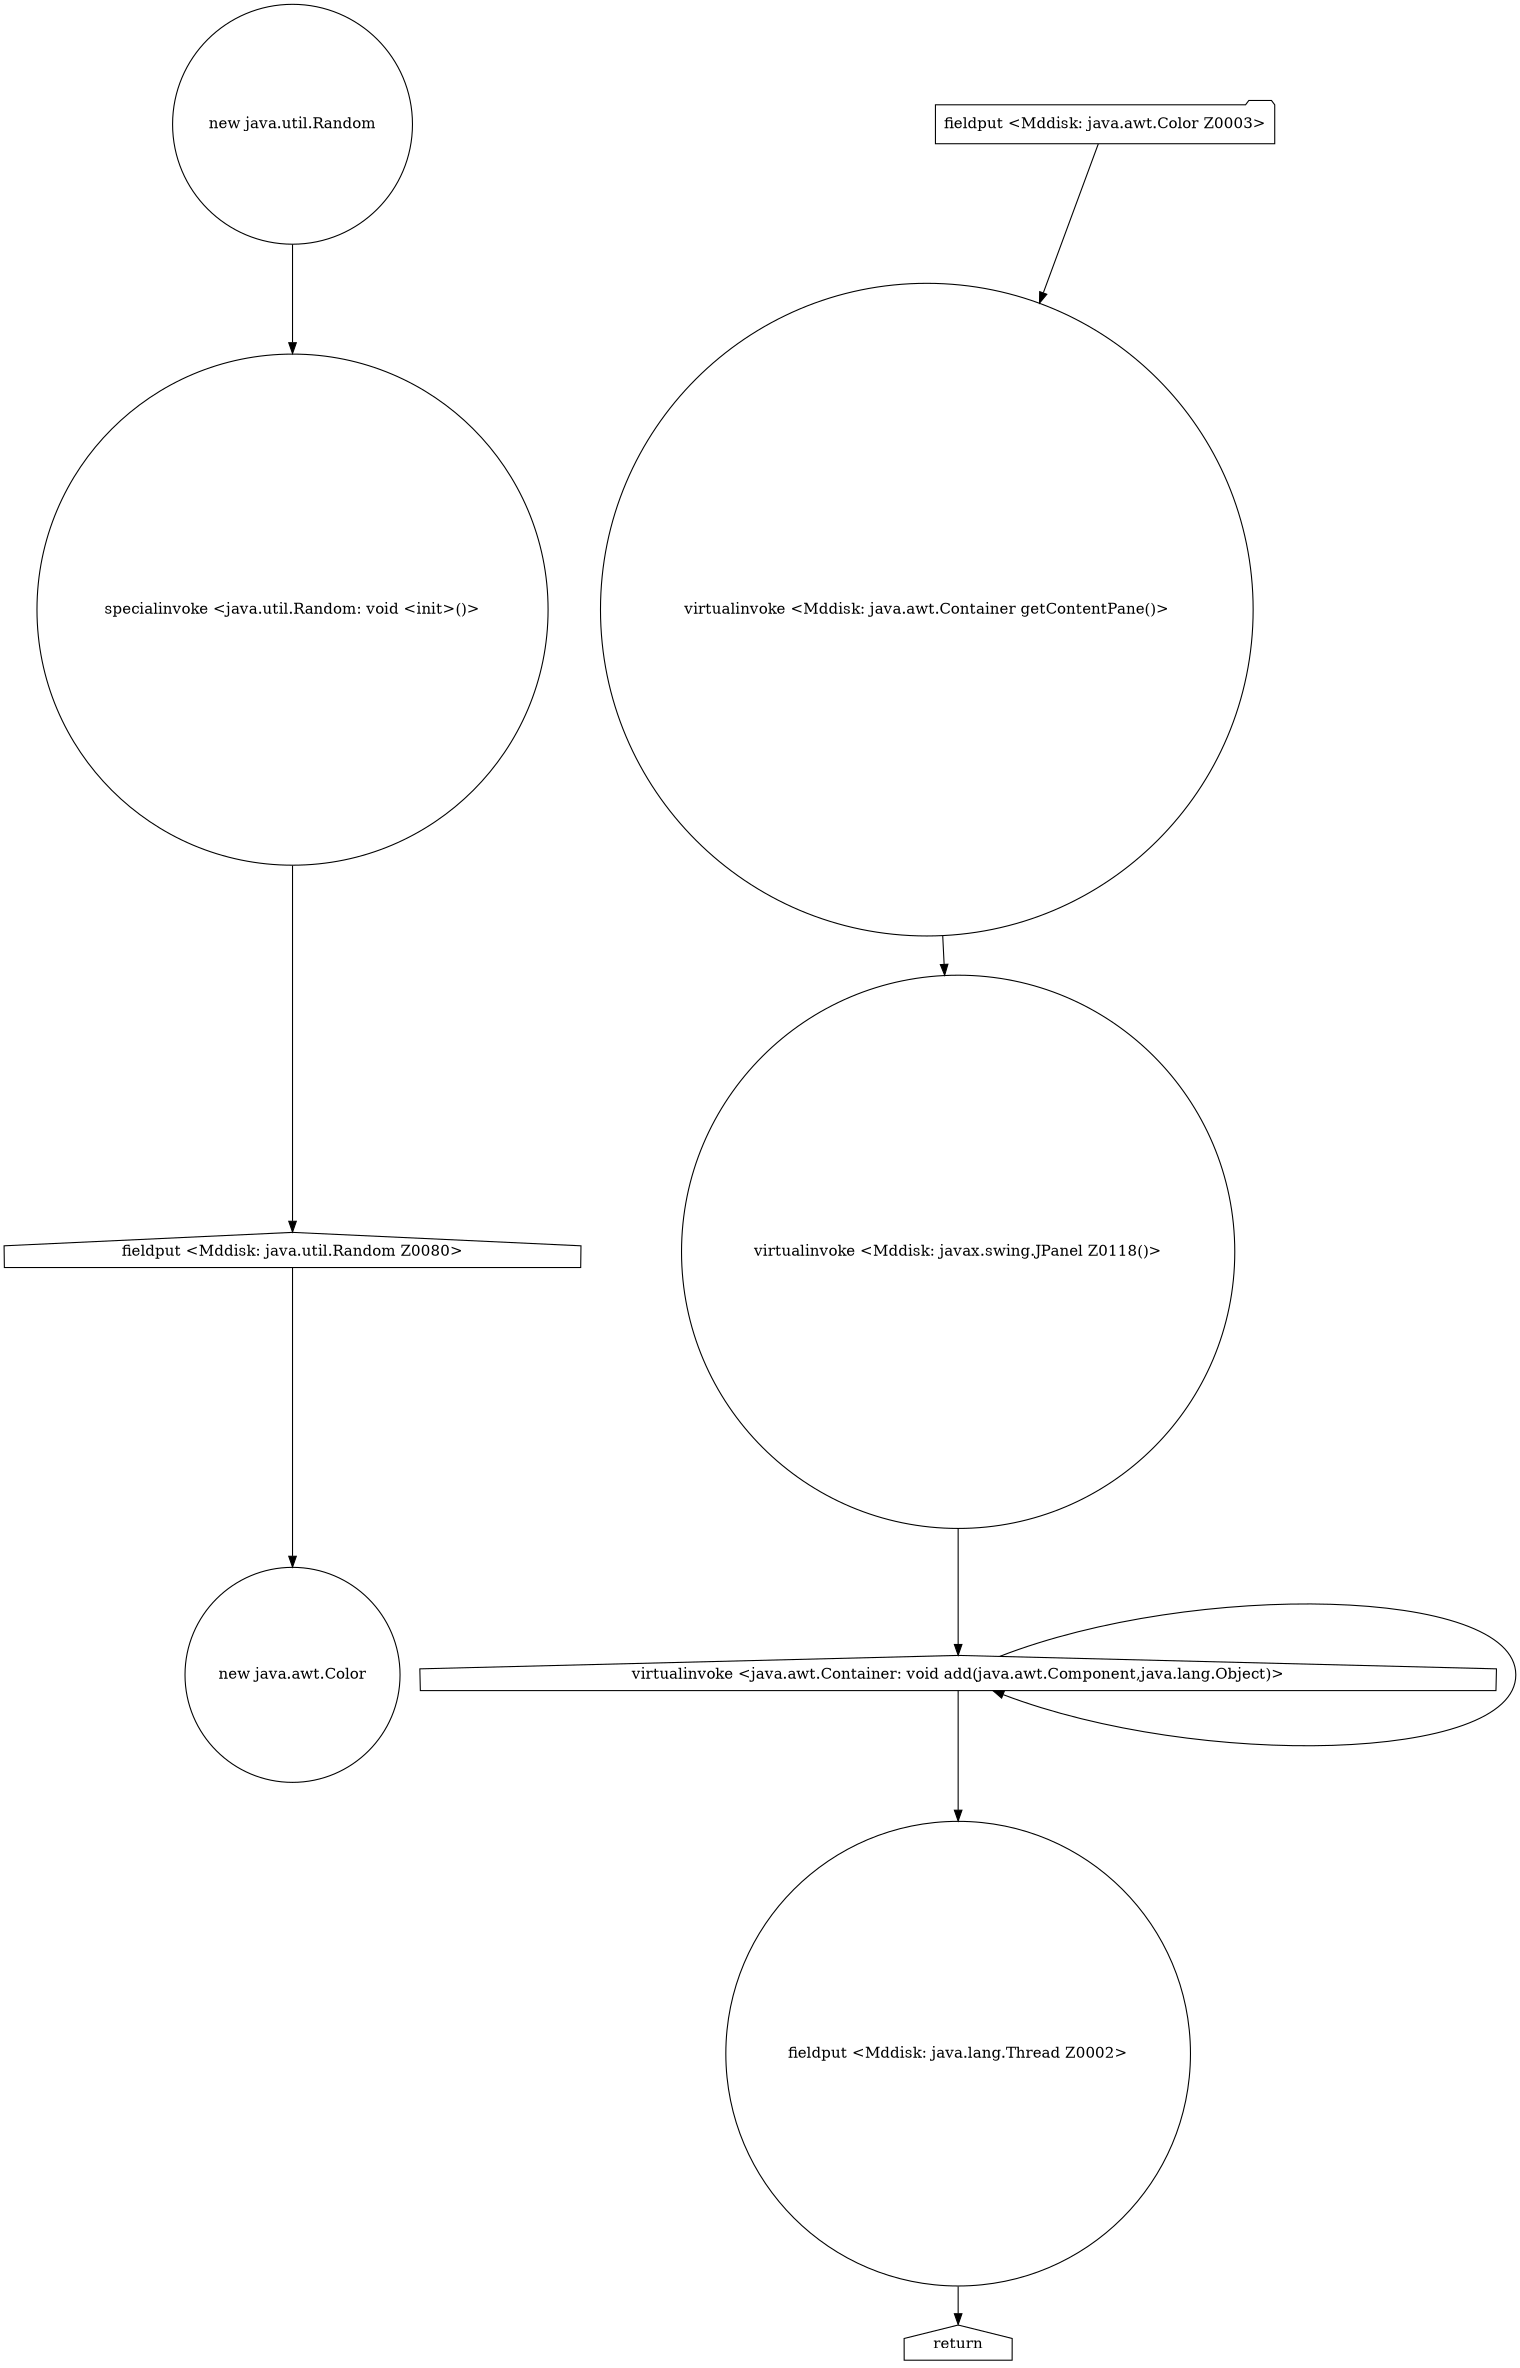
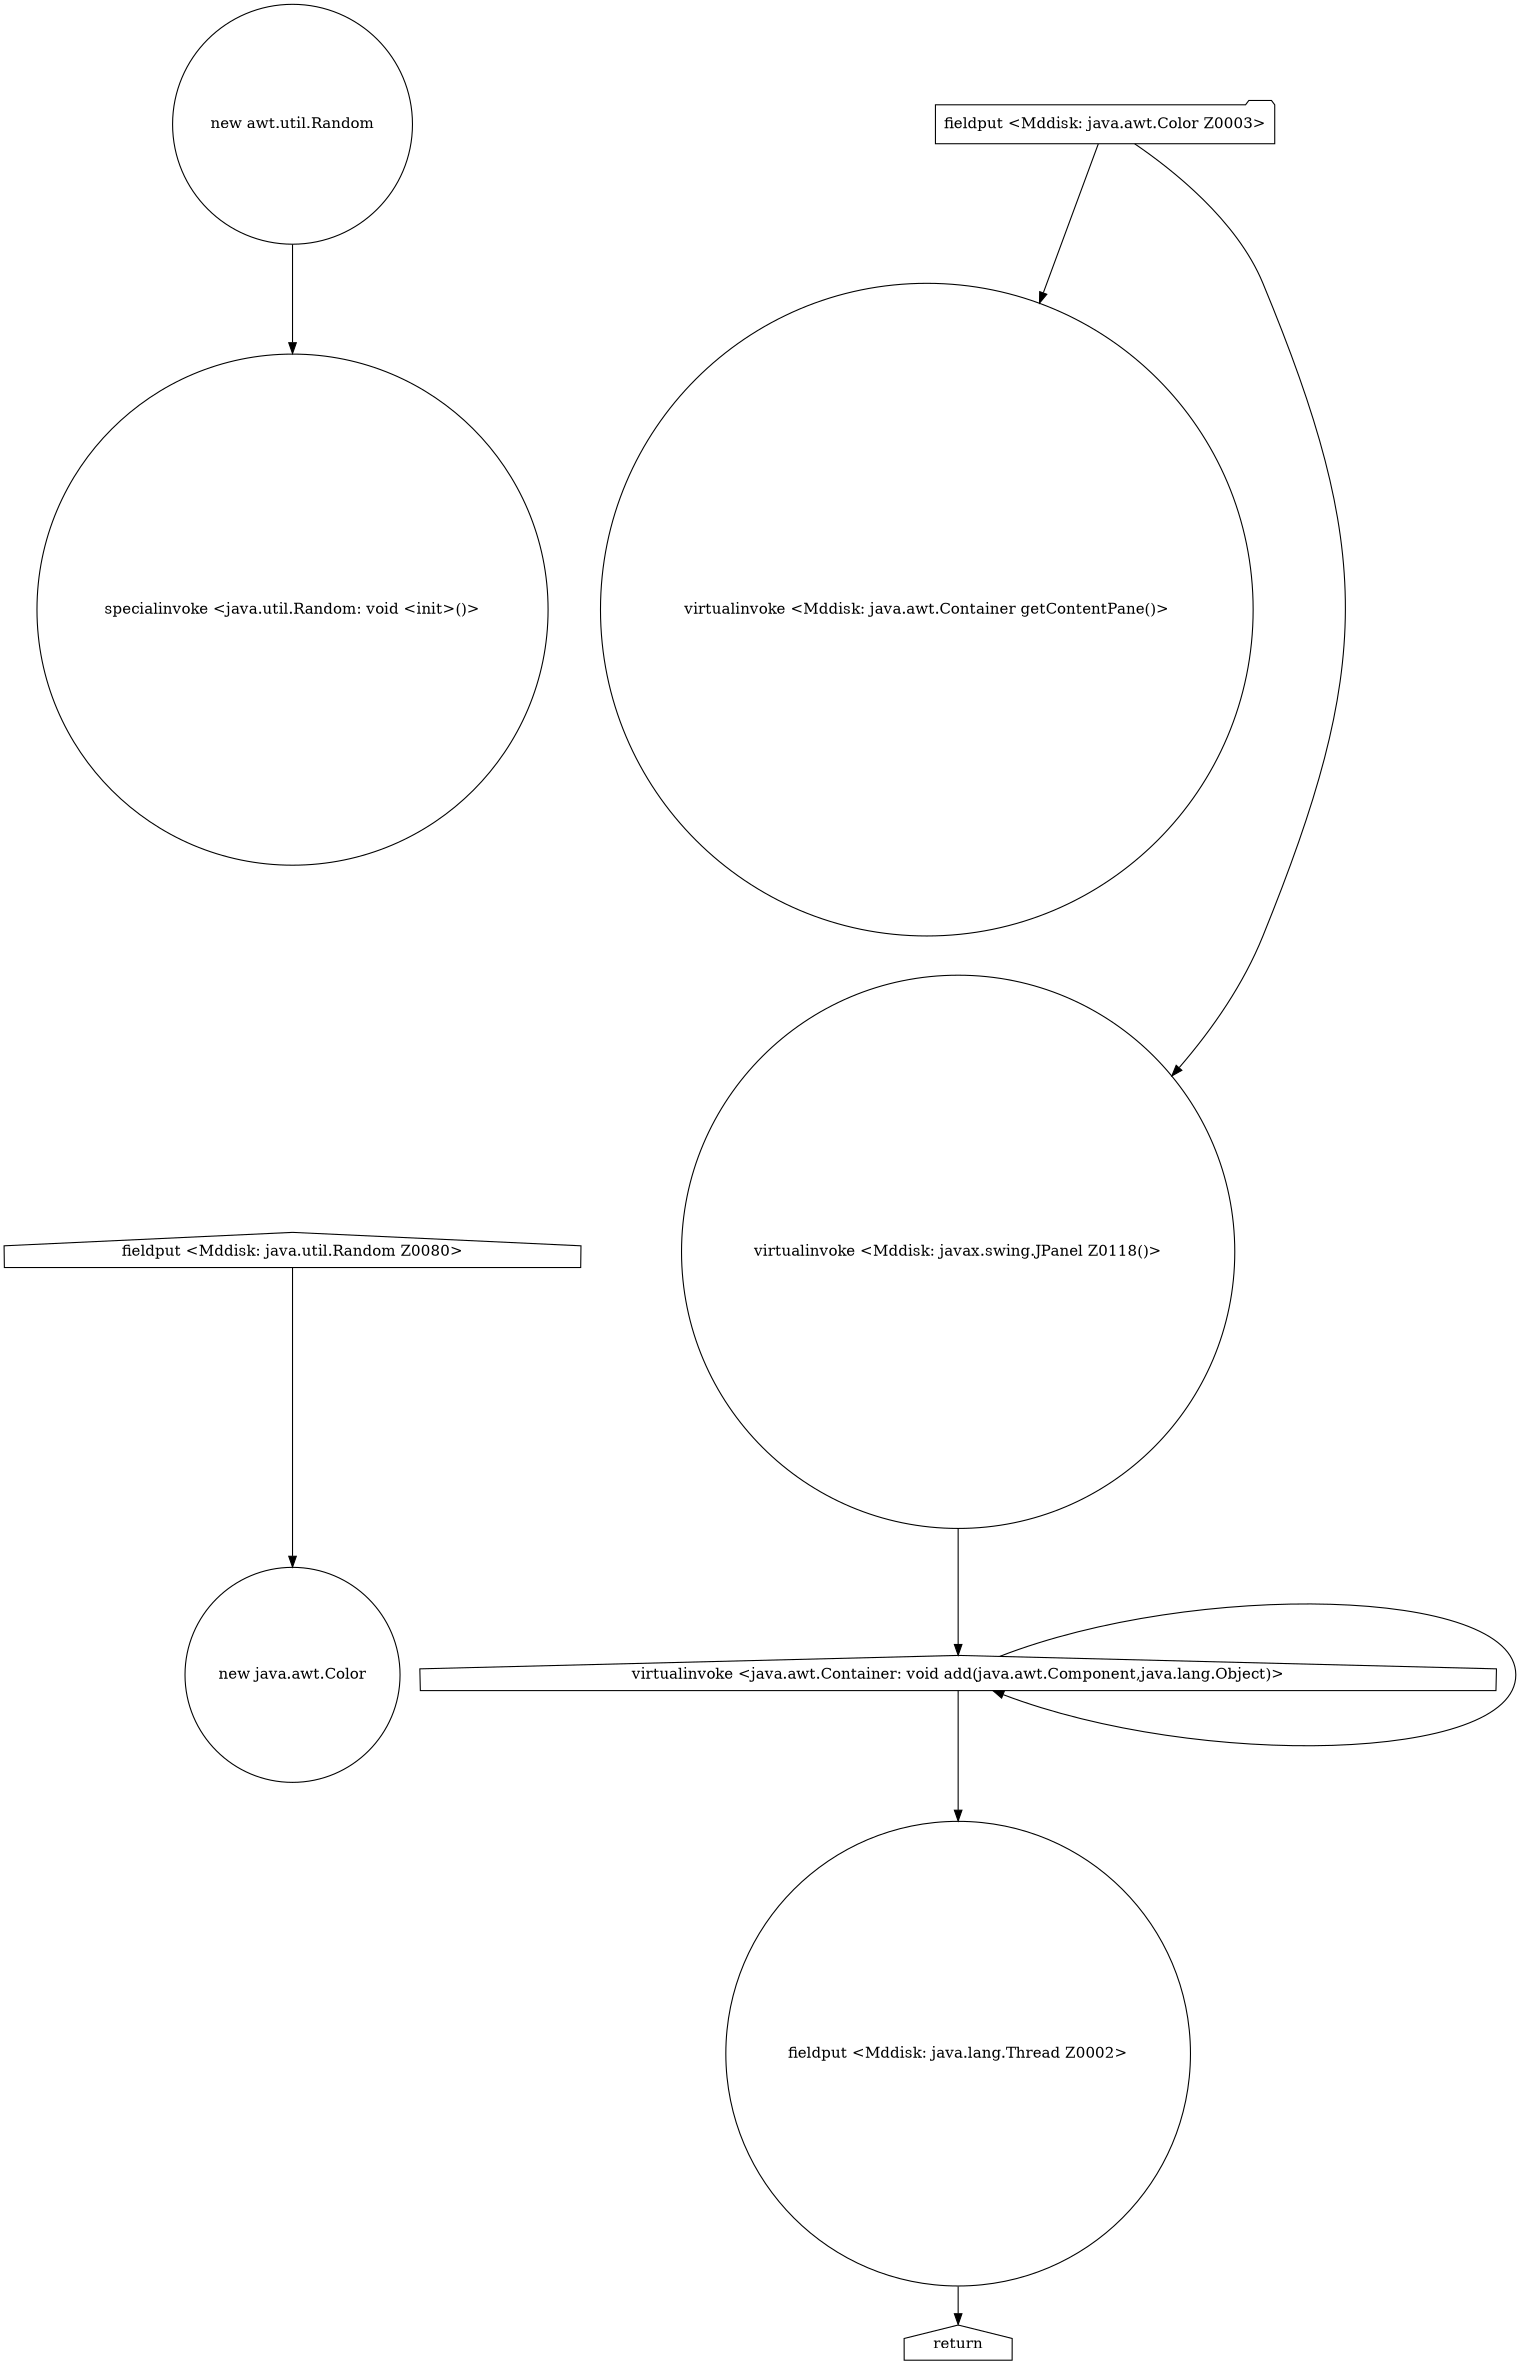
(293, 124) -> (293, 124)
(943, 950) -> (1344, 592)
(293, 1043) -> none
